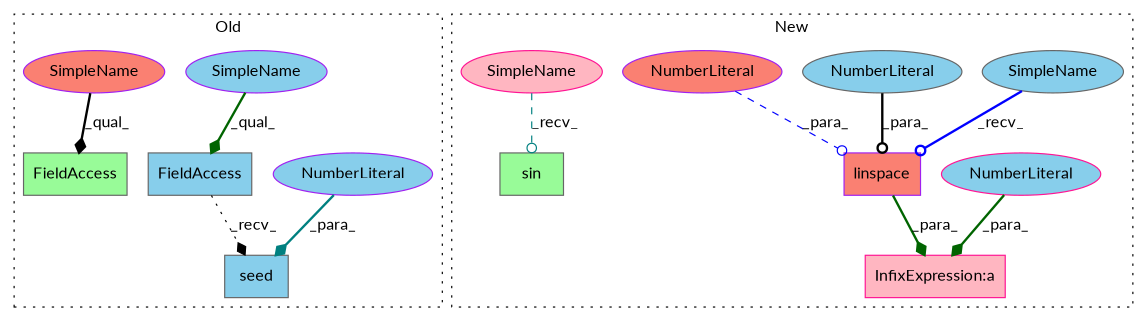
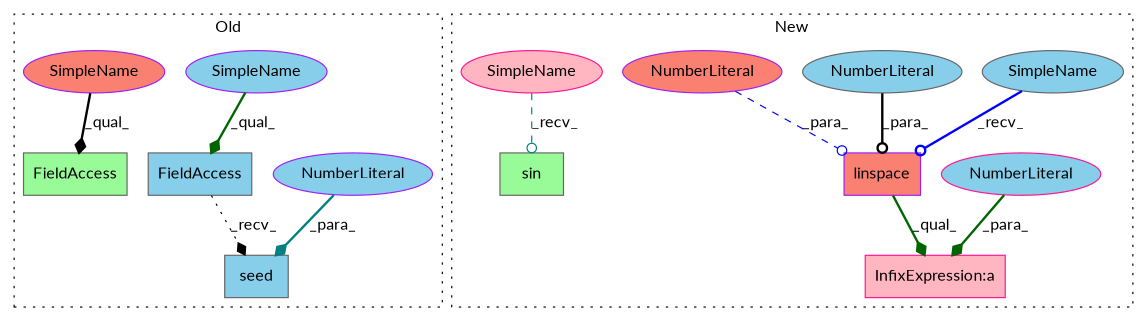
(935, 225) -> (935, 225)
